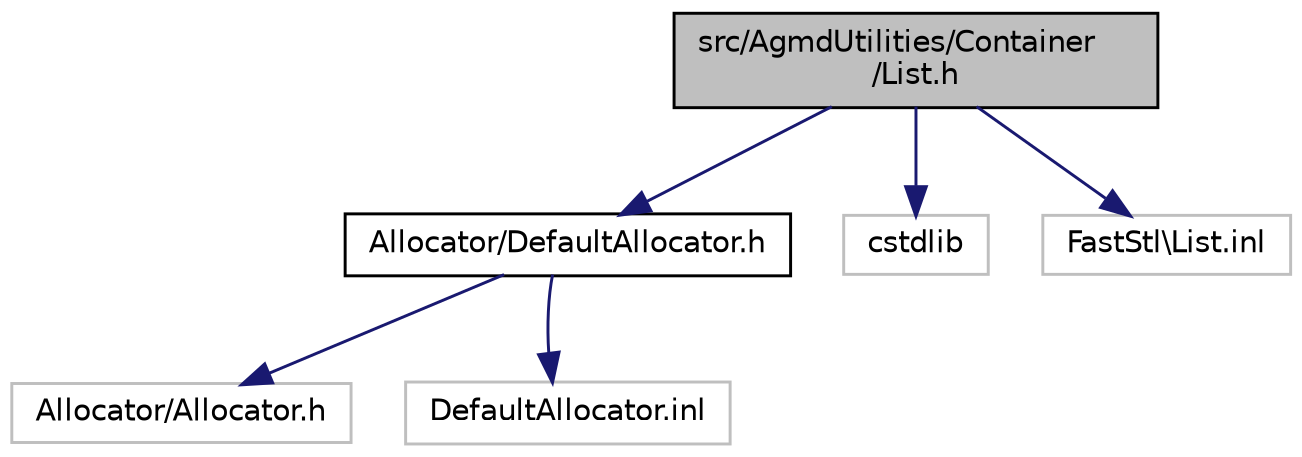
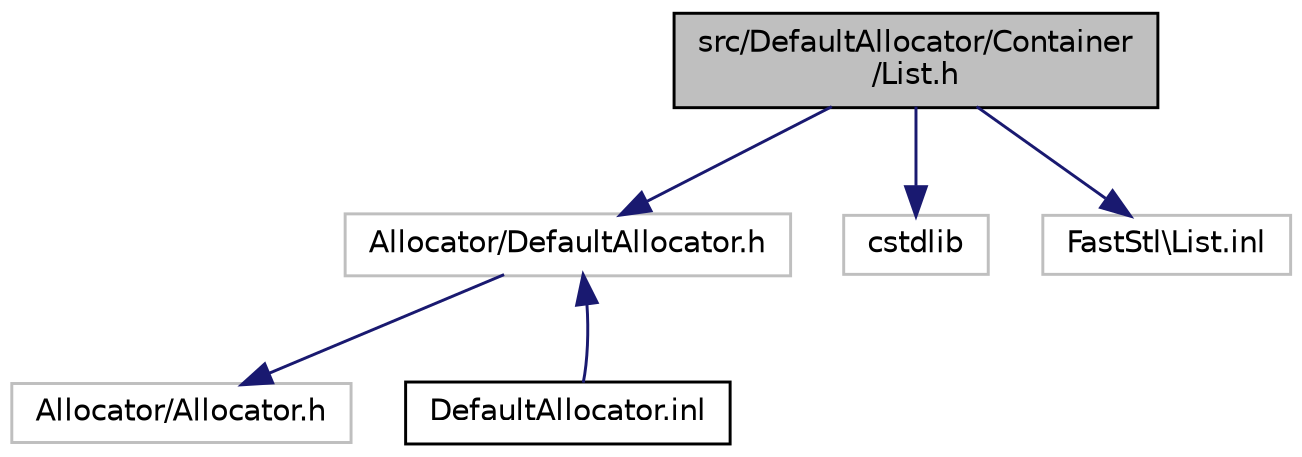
(916, 60) -> (916, 60)
(568, 245) -> (568, 245)
(548, 314) -> (587, 344)
(568, 413) -> (568, 413)
